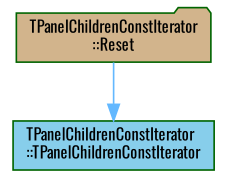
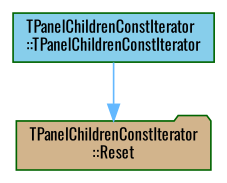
(114, 83) -> (114, 83)
